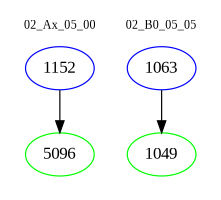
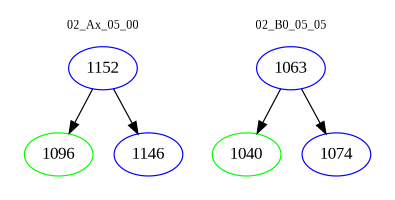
(60, 154) -> (59, 154)
none -> (148, 154)
(162, 154) -> (247, 154)
none -> (336, 154)
